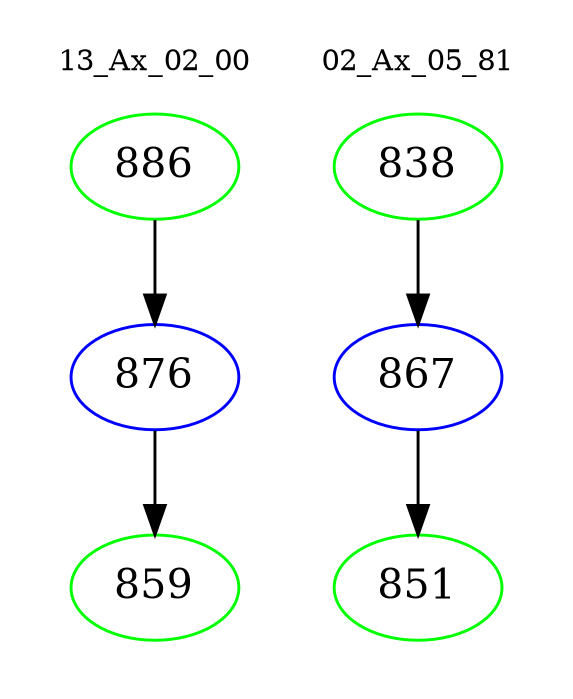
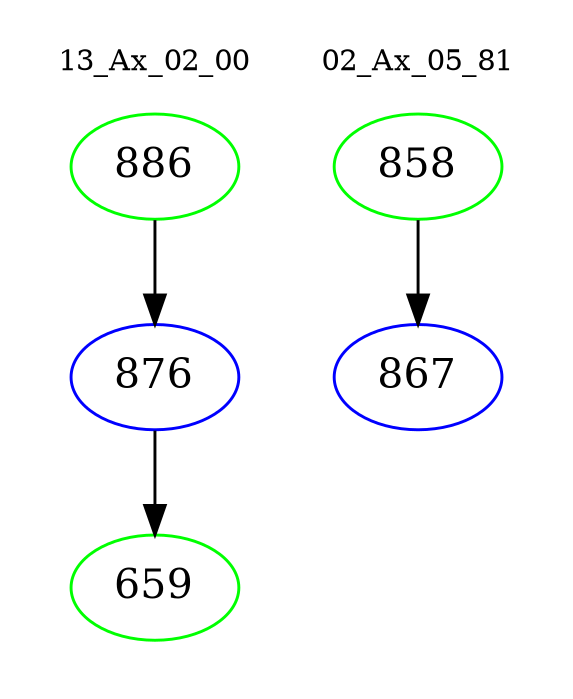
(418, 167) -> (418, 167)
(155, 588) -> (155, 588)
(418, 588) -> none
